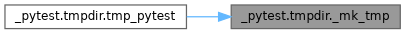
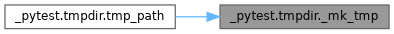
(96, 17) -> (90, 17)
